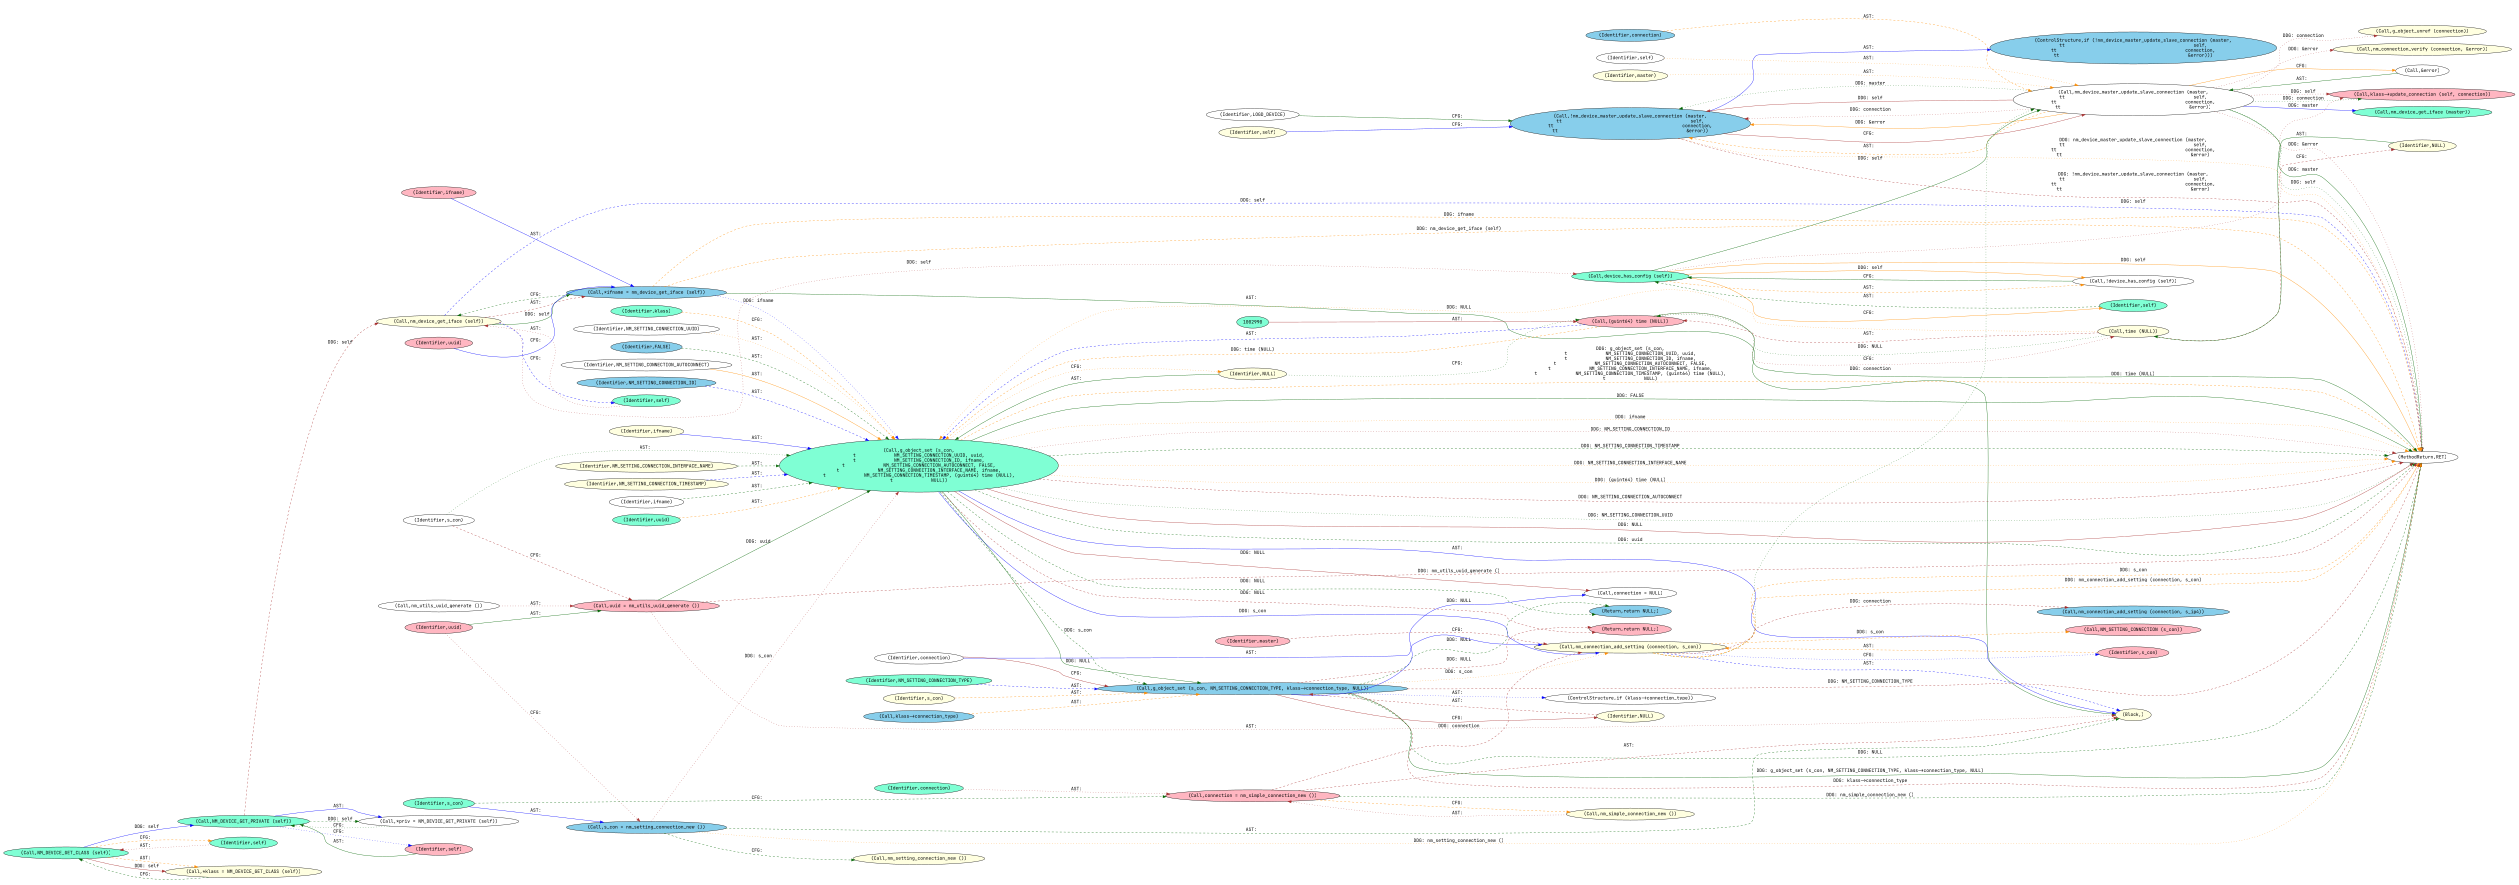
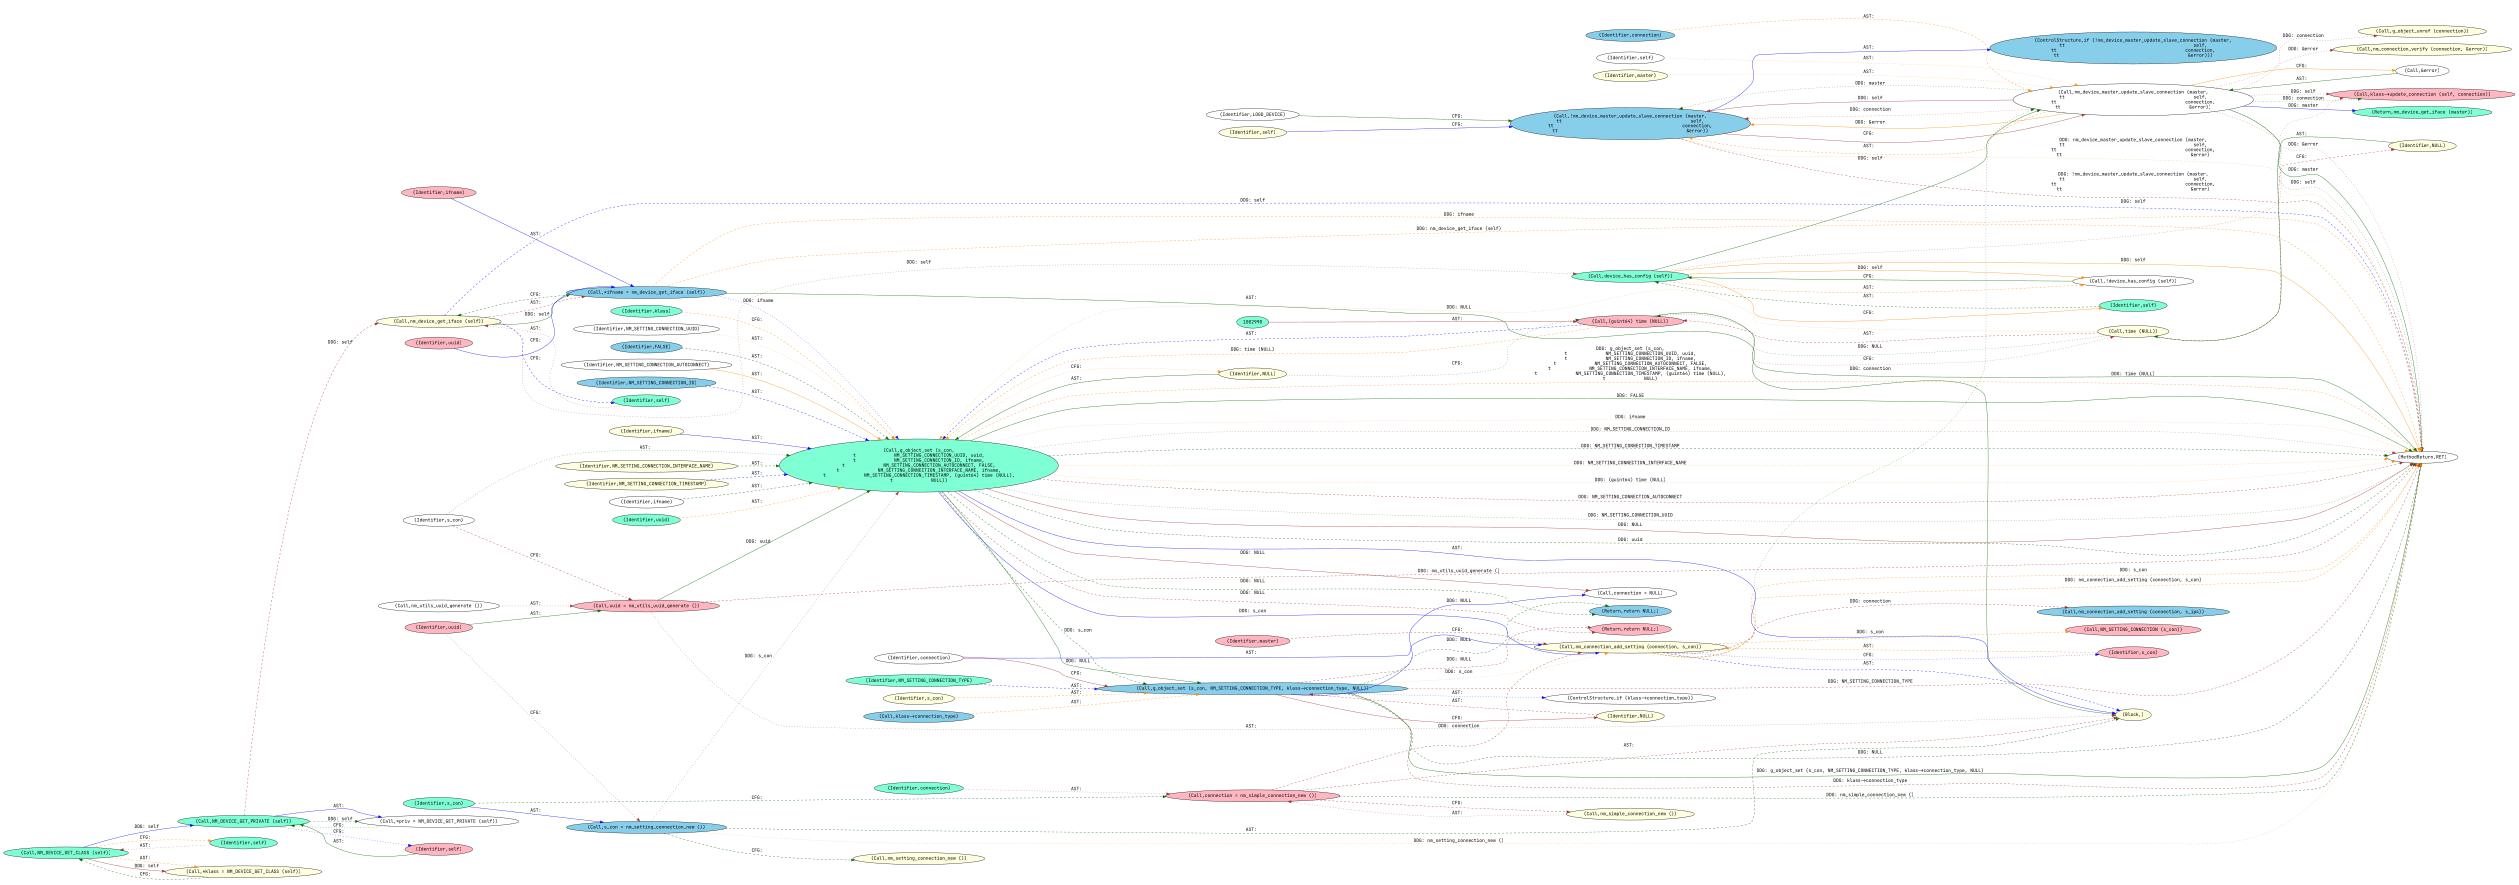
(2422, 112) -> (2422, 112)
(1442, 807) -> (1442, 807)
